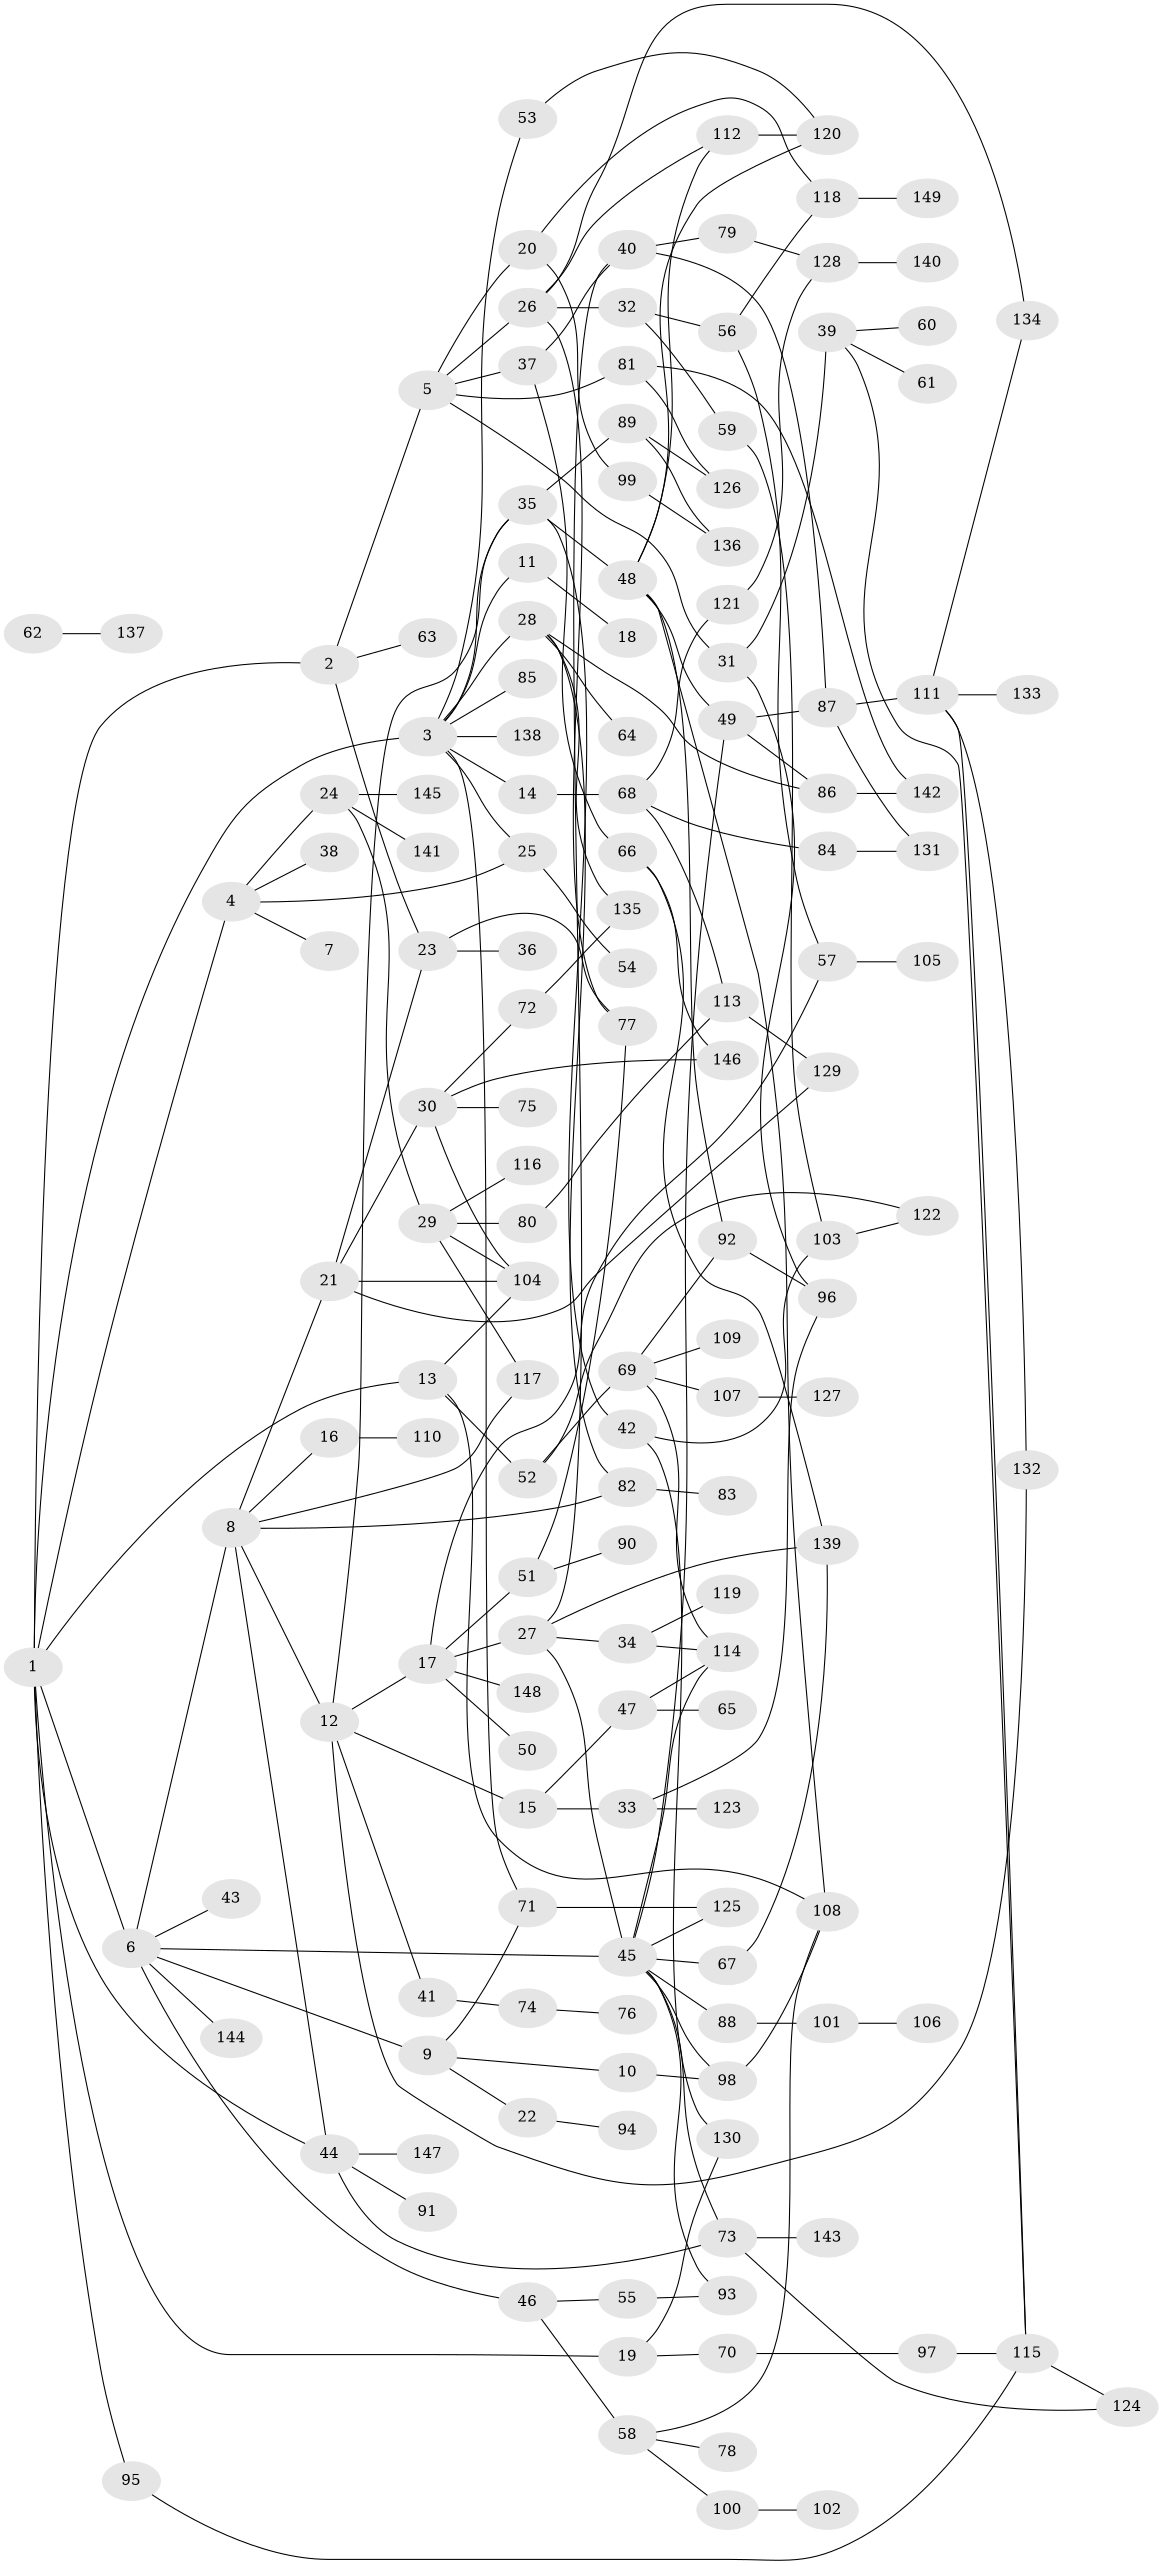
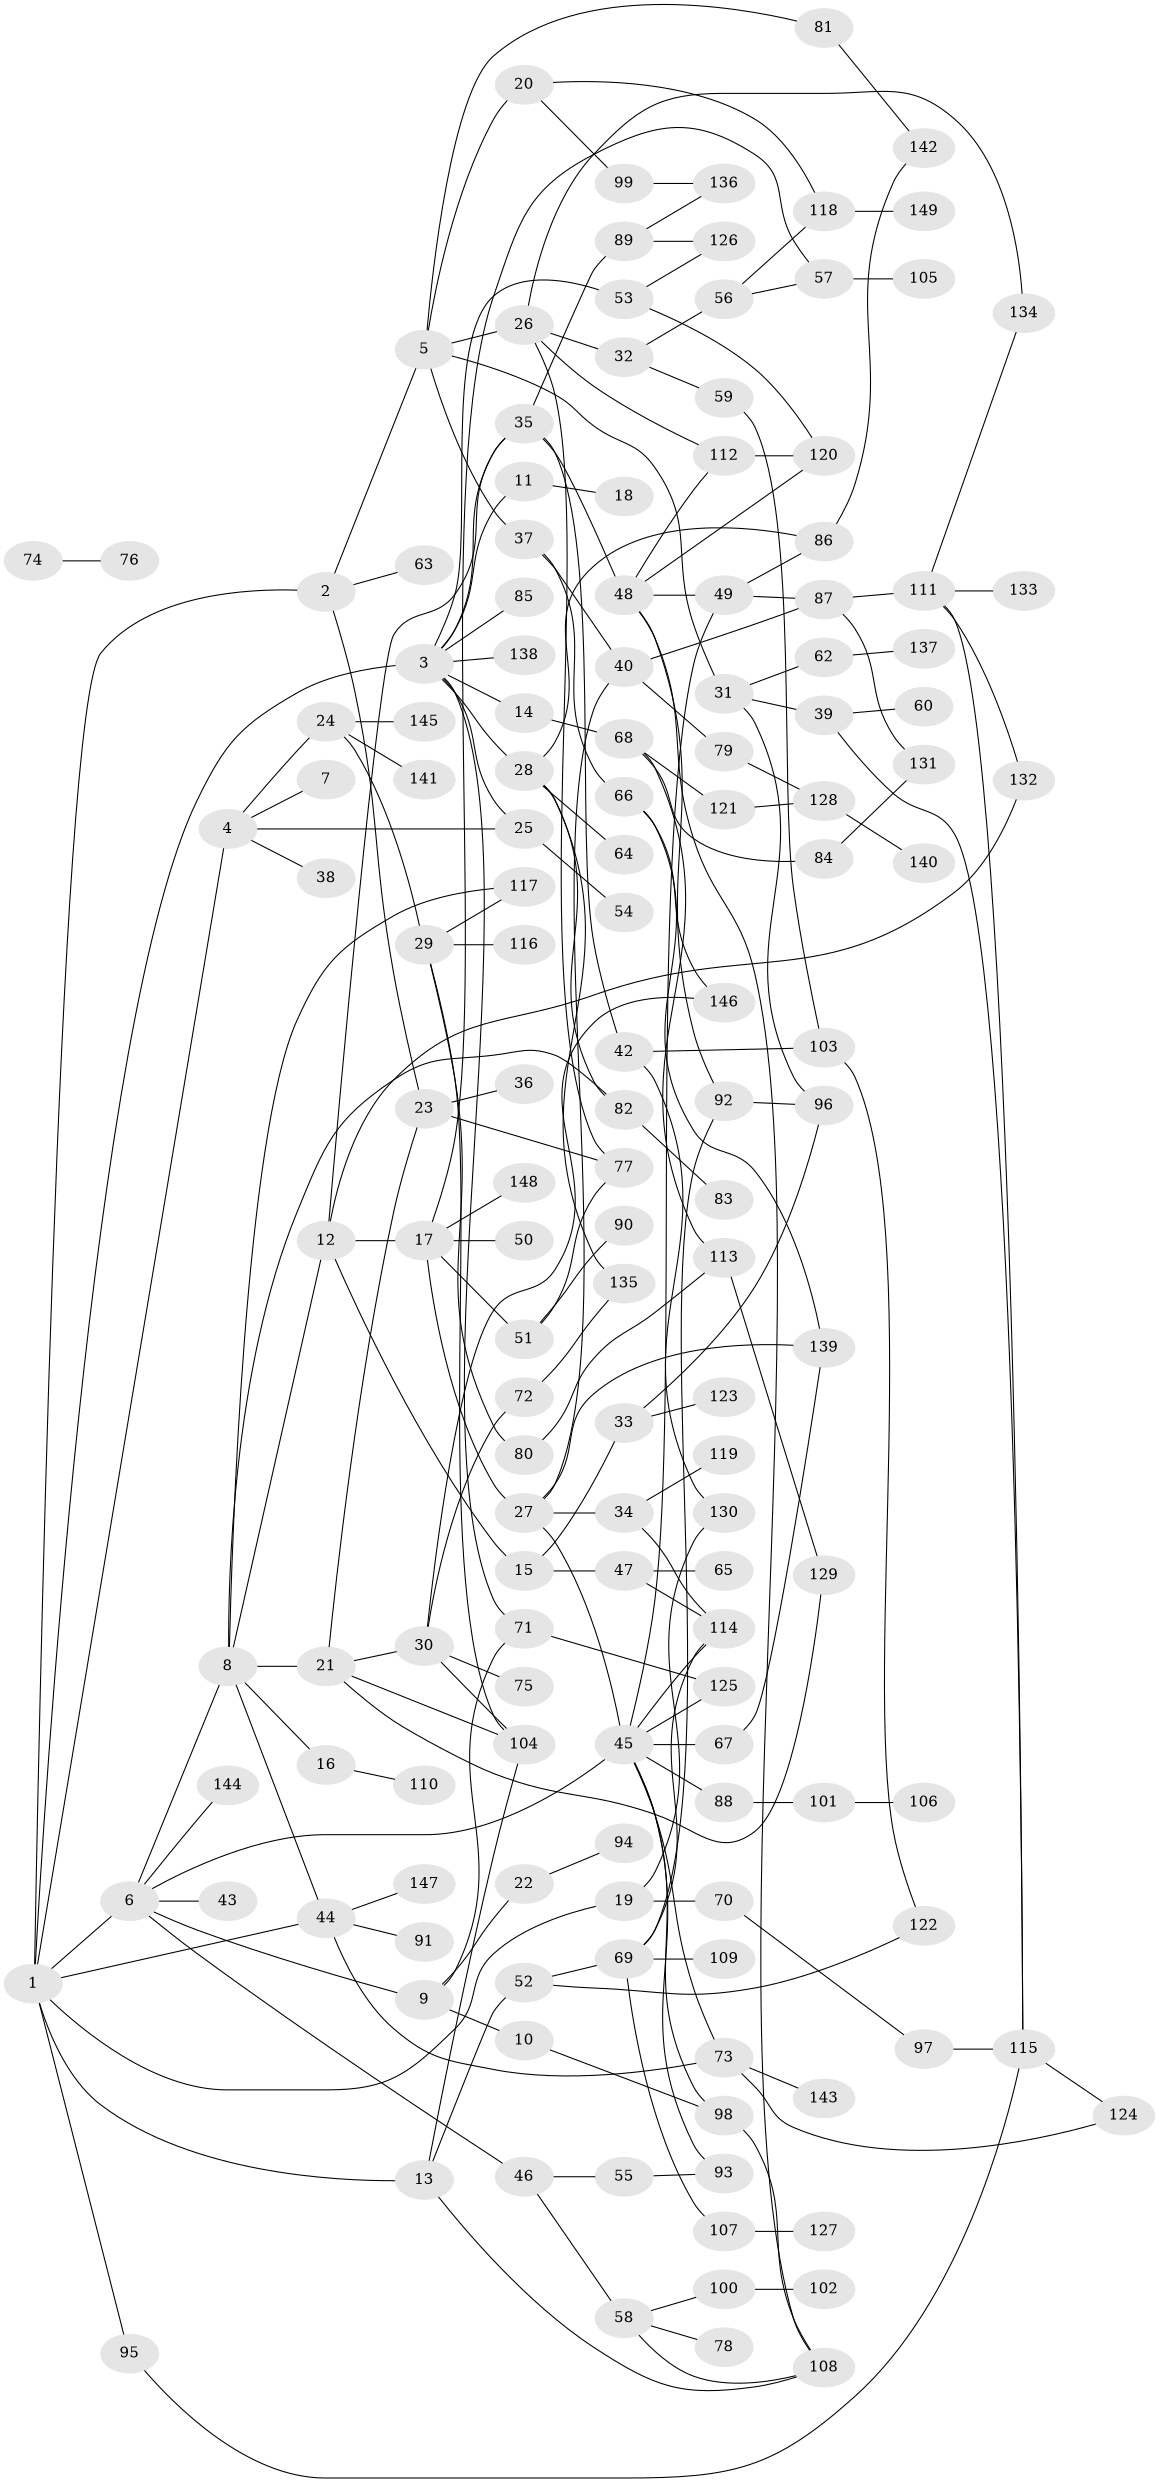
(927, 384) -> none
(679, 430) -> (674, 270)
none -> (774, 676)
(428, 1998) -> none
